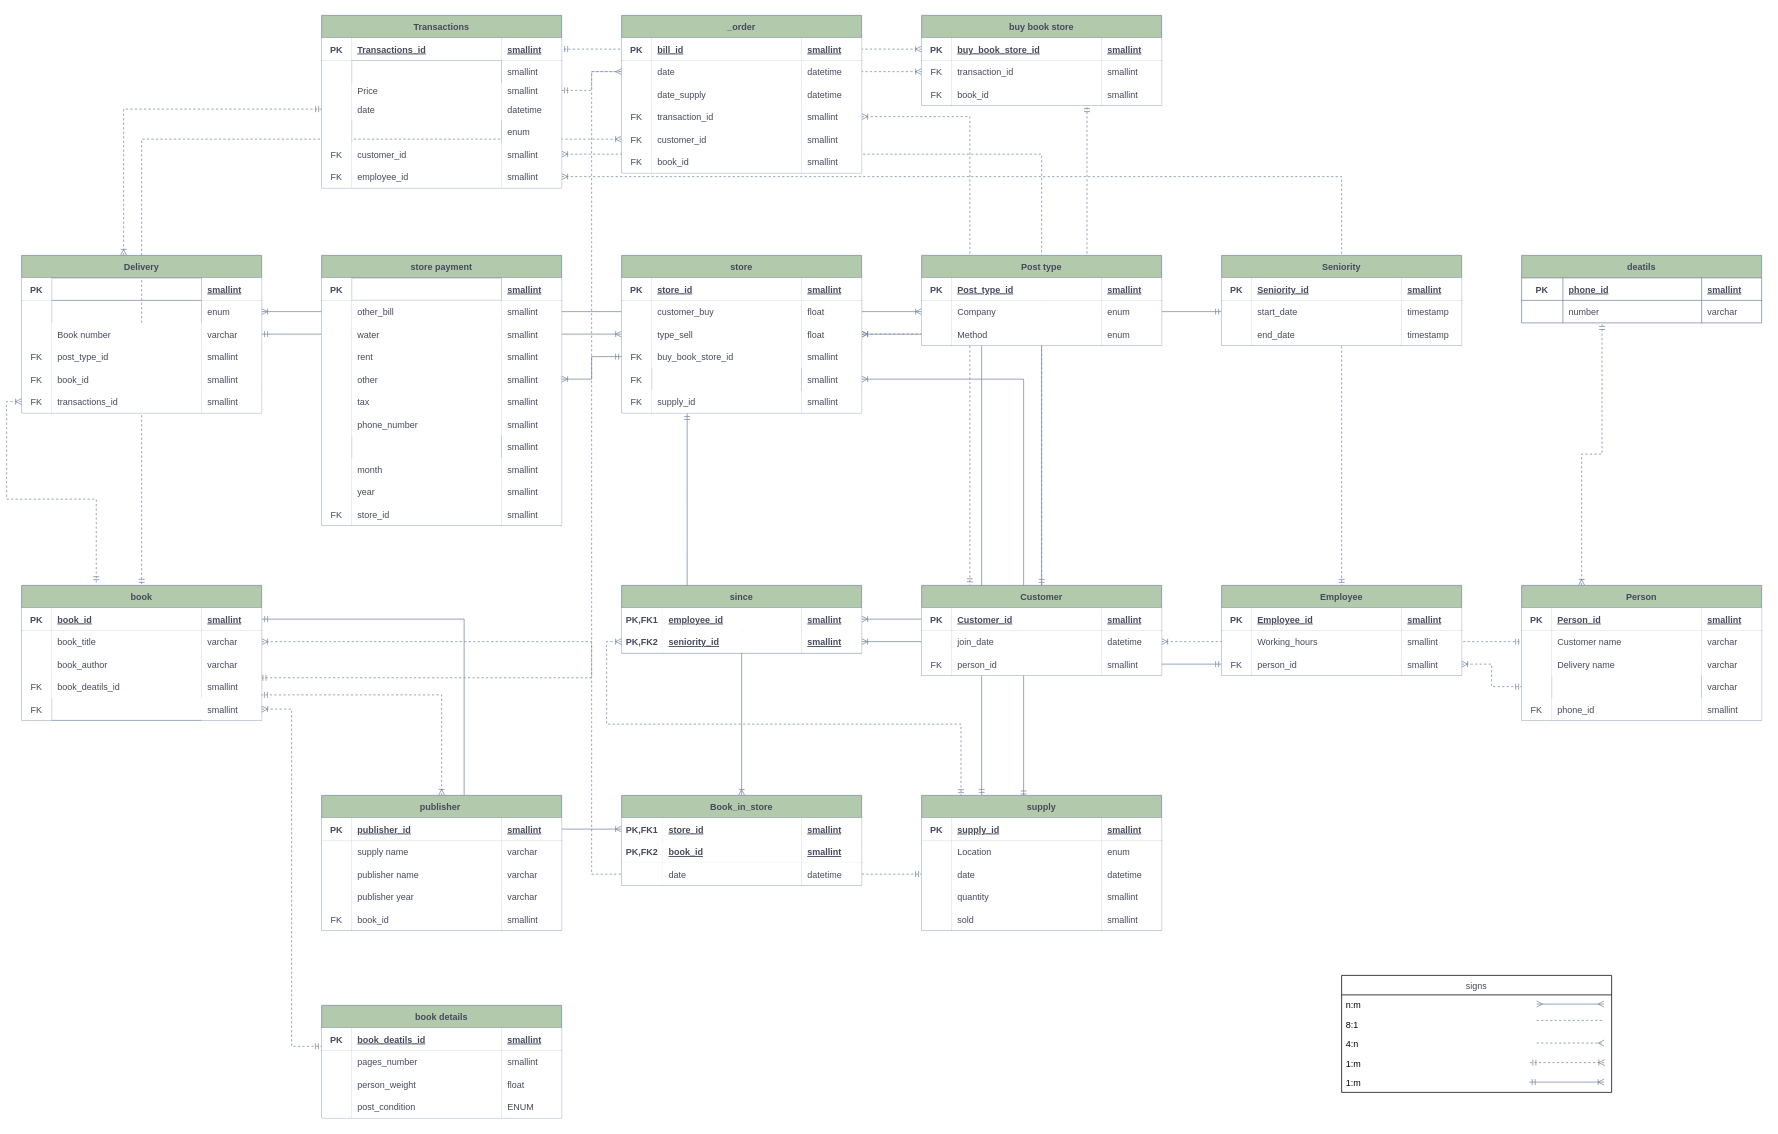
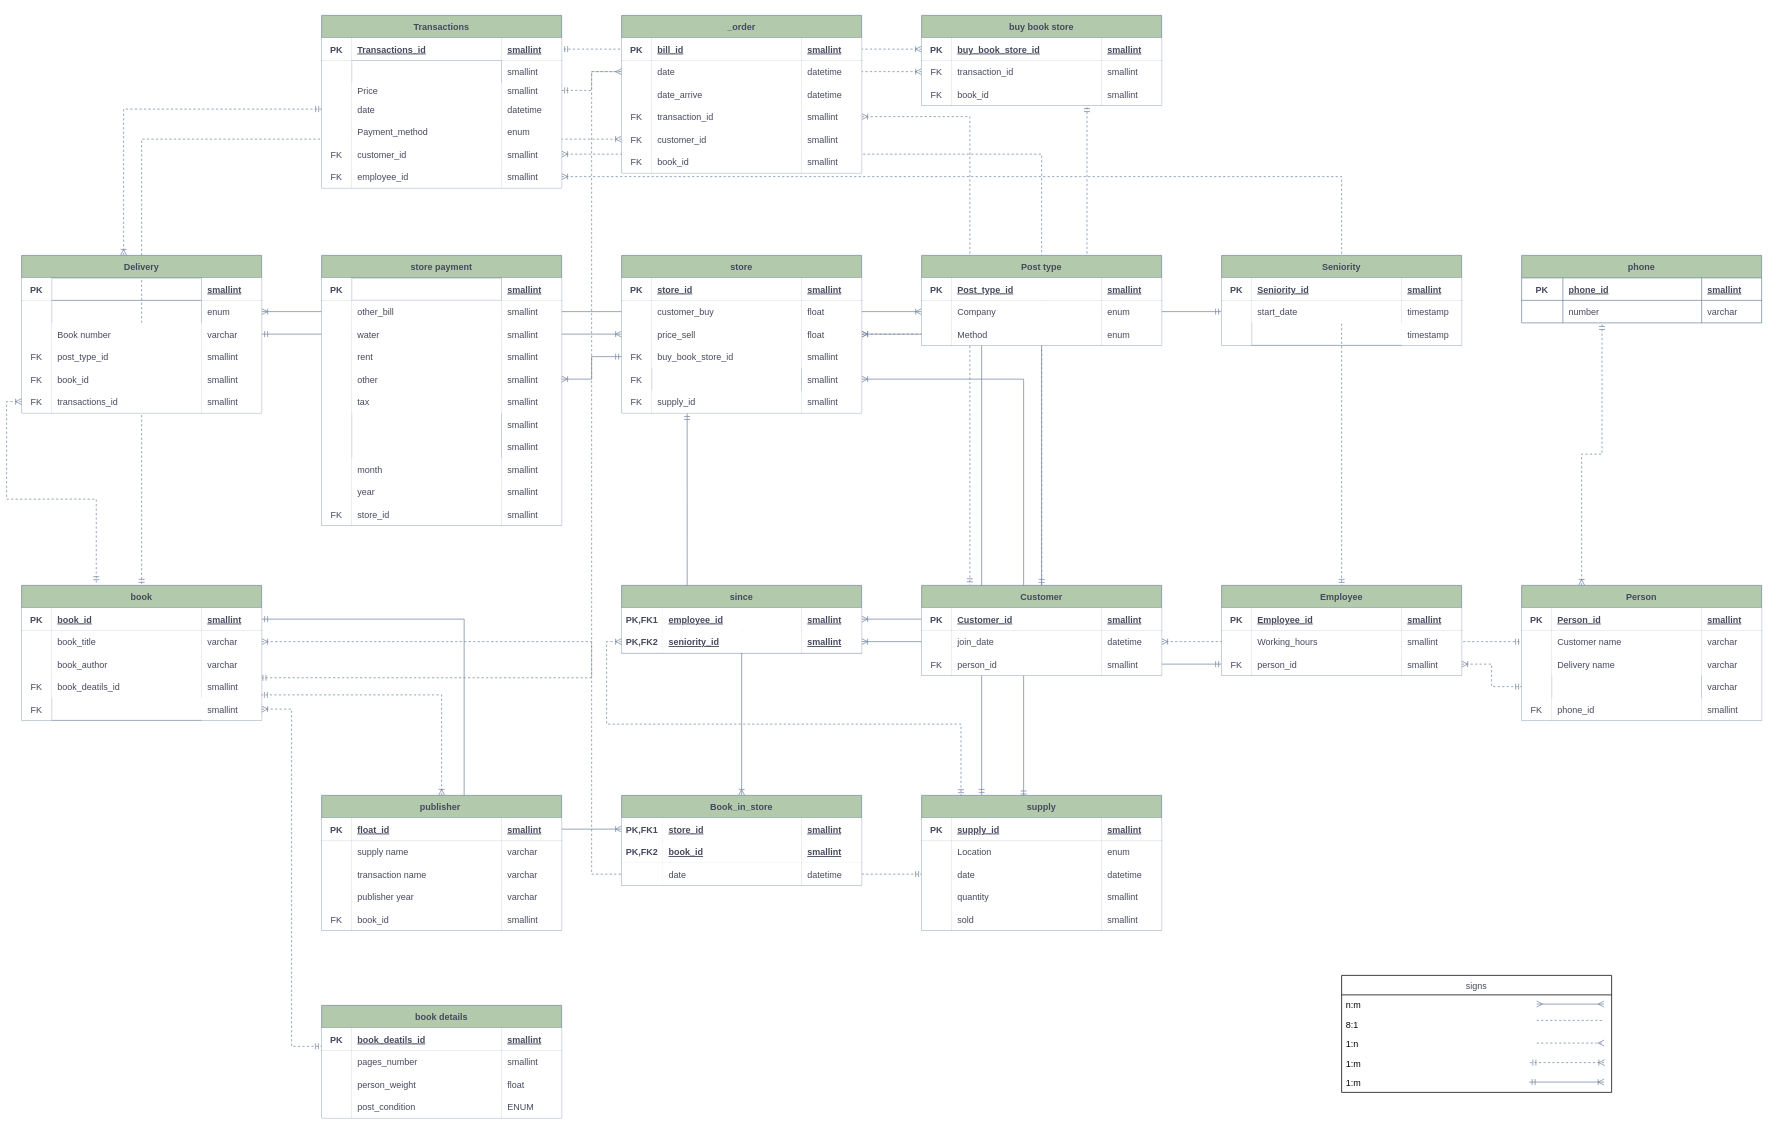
(684, 95) -> (684, 95)
none -> (426, 132)
(1641, 267) -> (1641, 267)
(1326, 334) -> none
(677, 335) -> (679, 335)
(426, 424) -> none
(384, 830) -> (375, 830)
(389, 875) -> (395, 875)
(1352, 1044) -> (1352, 1044)
